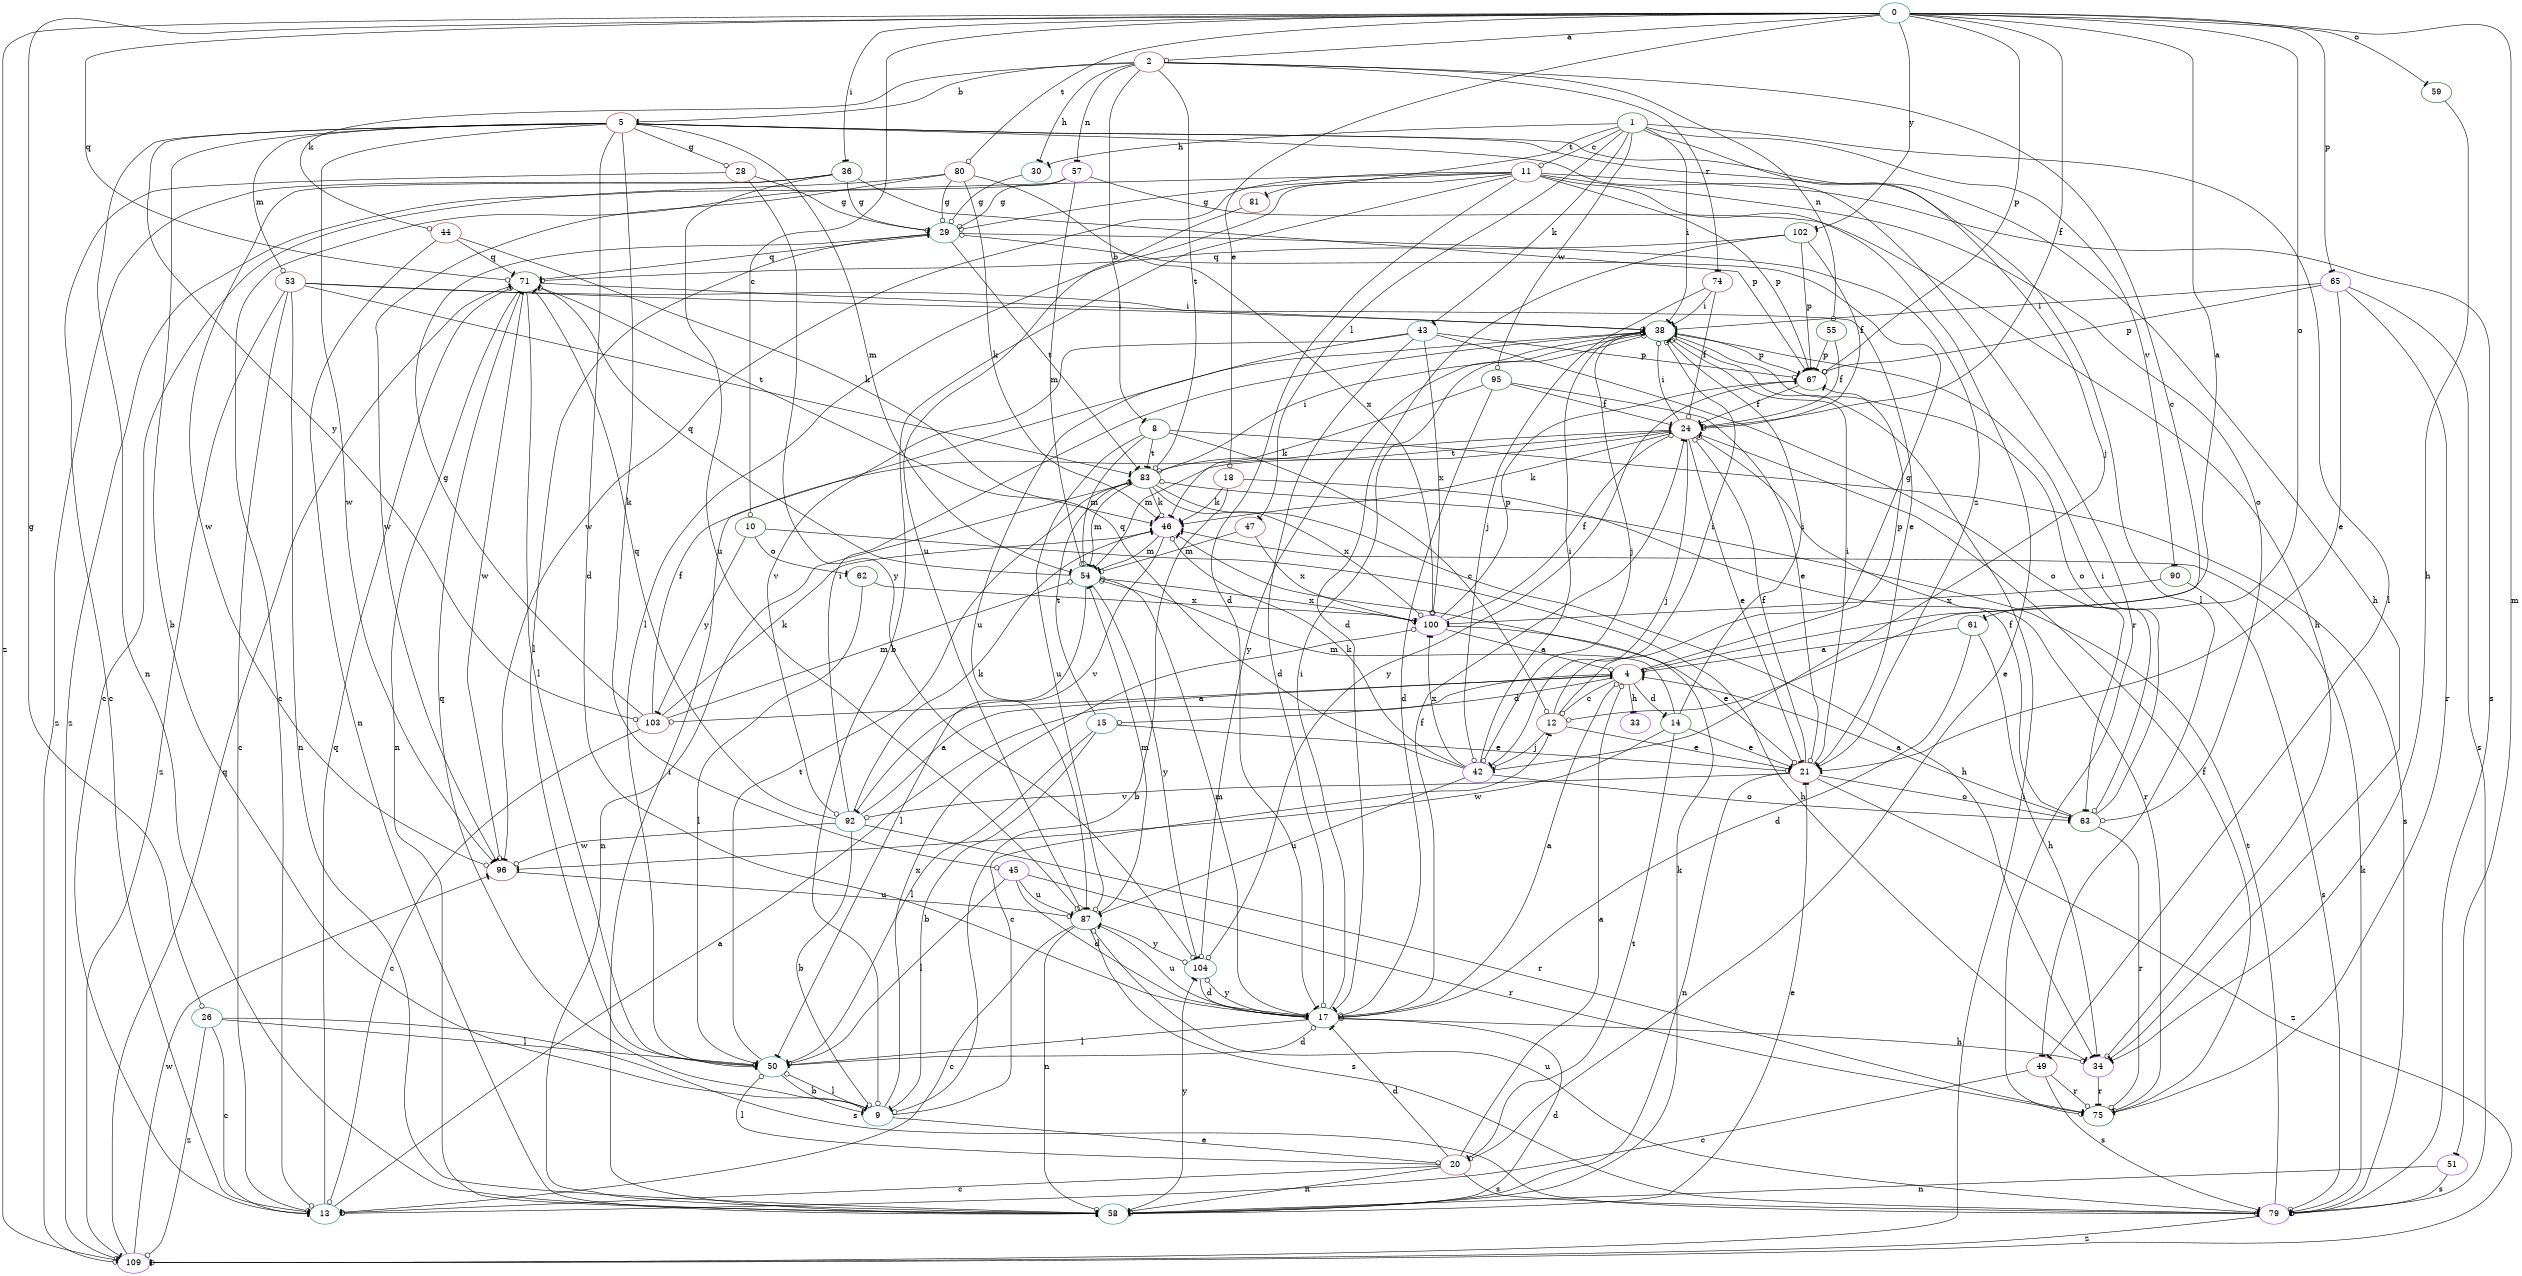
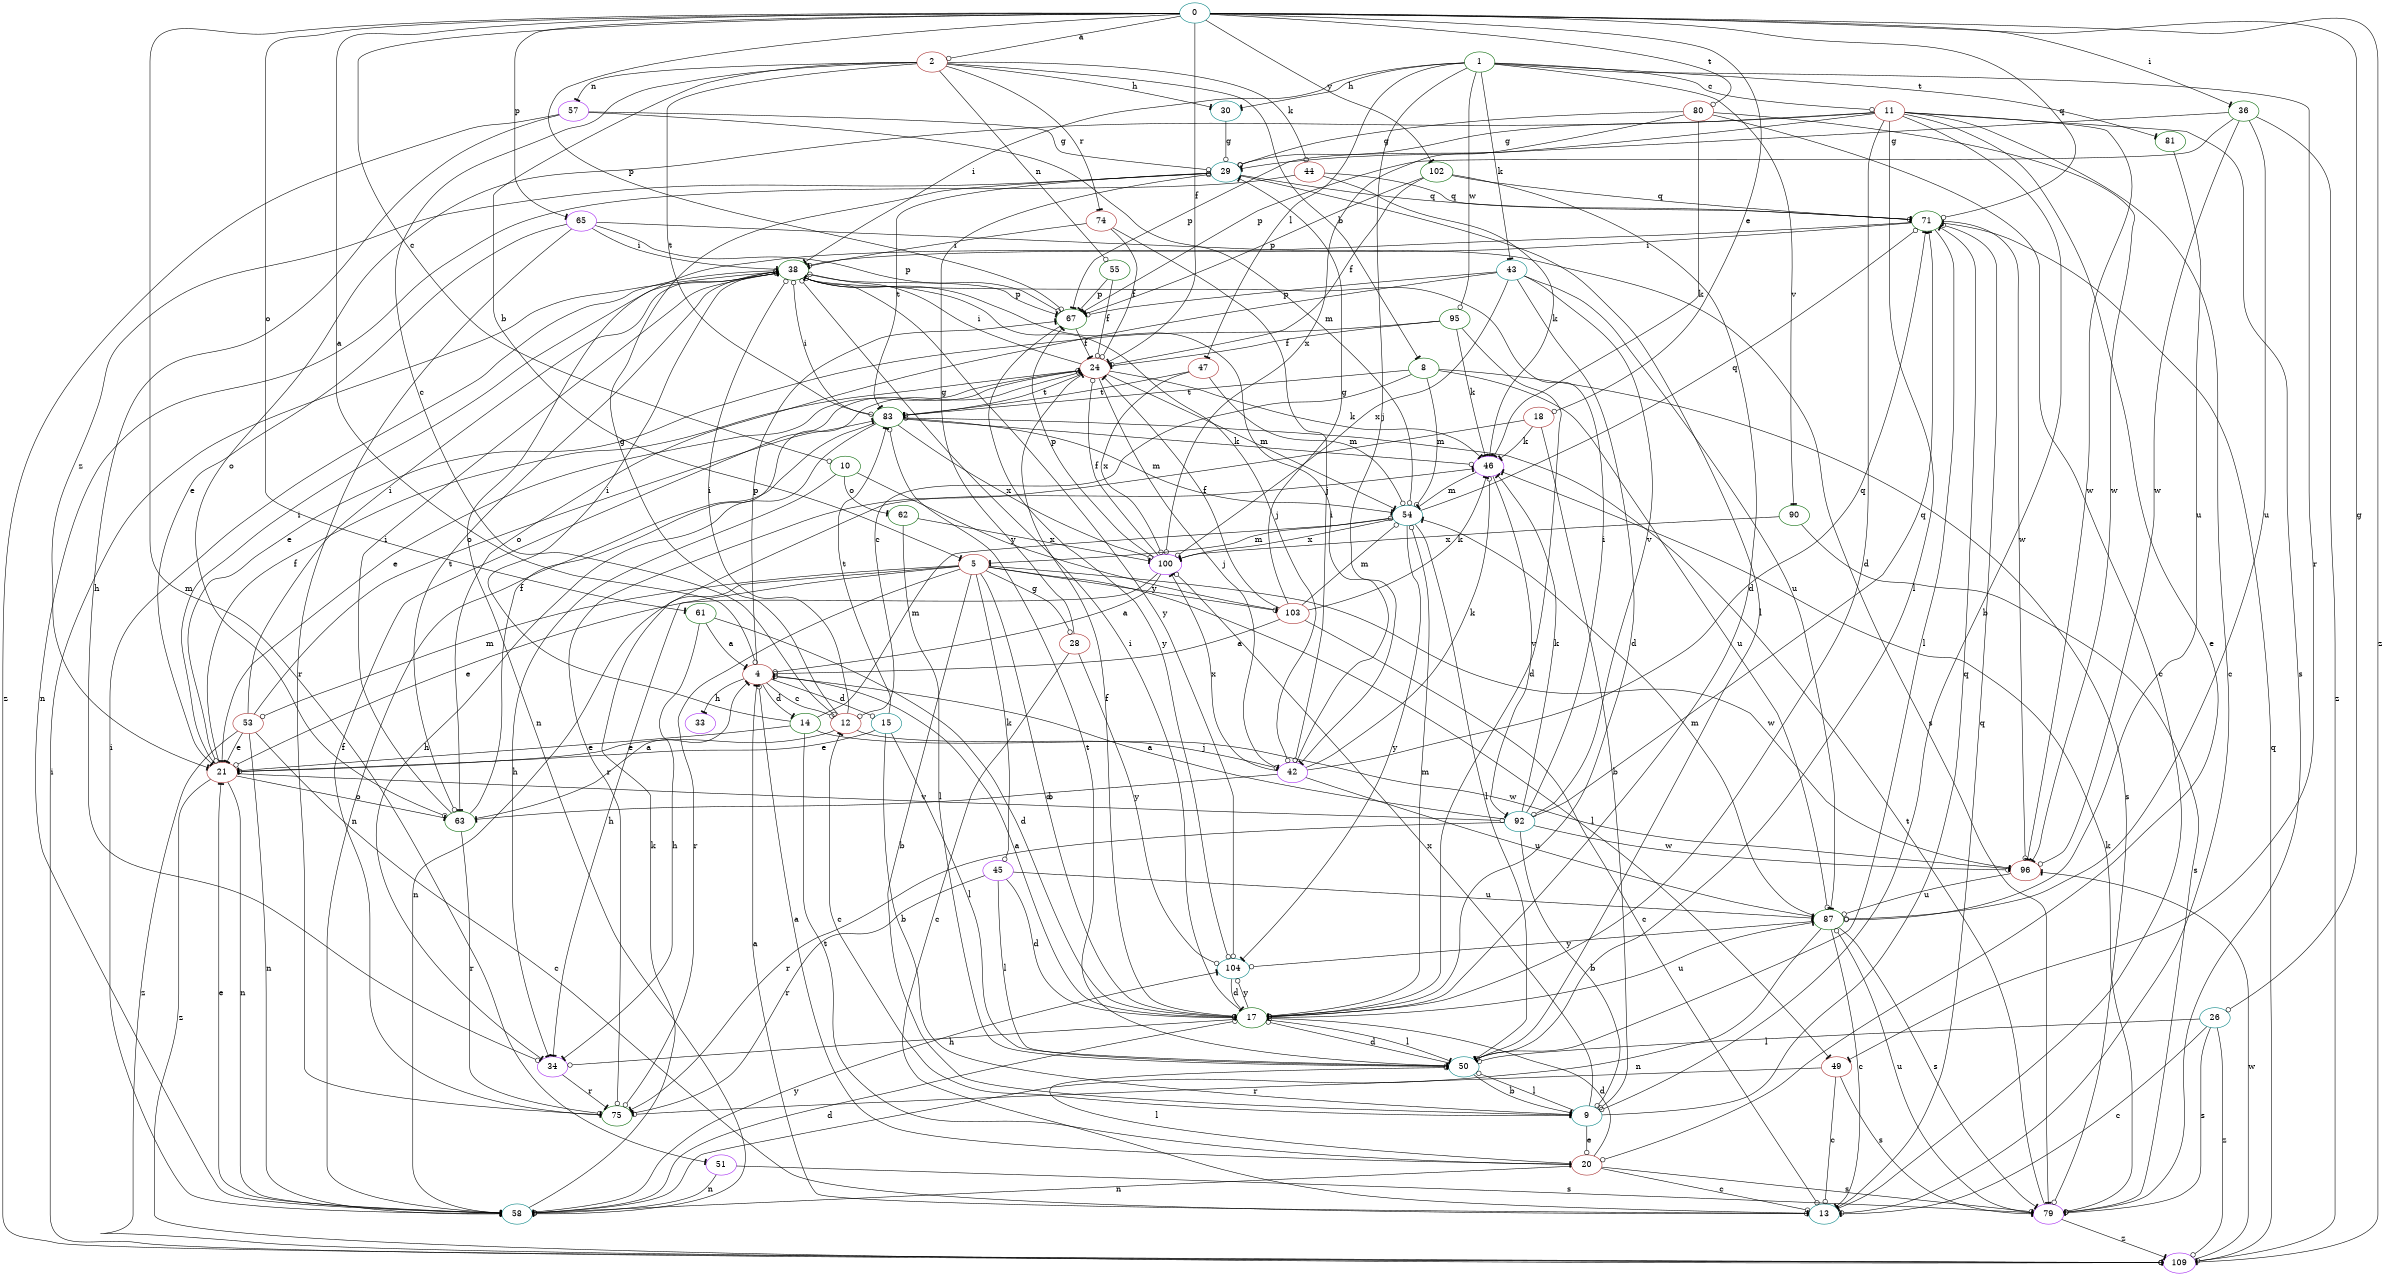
(2437, 92) -> none
(1255, 202) -> (2170, 142)
(862, 333) -> (1194, 549)
none -> (1048, 397)
(2389, 601) -> (2315, 564)
(1072, 702) -> (1032, 665)
(1391, 1093) -> (1475, 1044)
